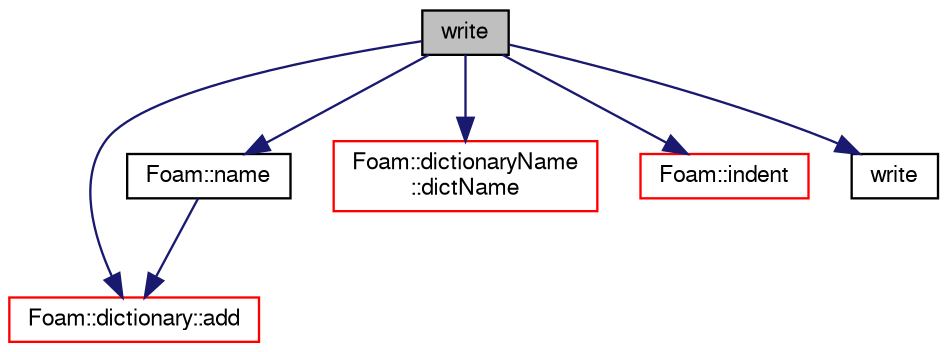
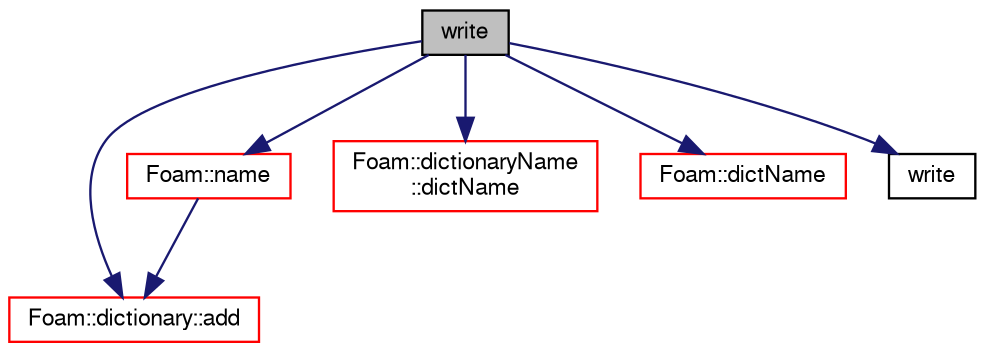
(209, 176) -> (209, 176)
(724, 176) -> (743, 176)
